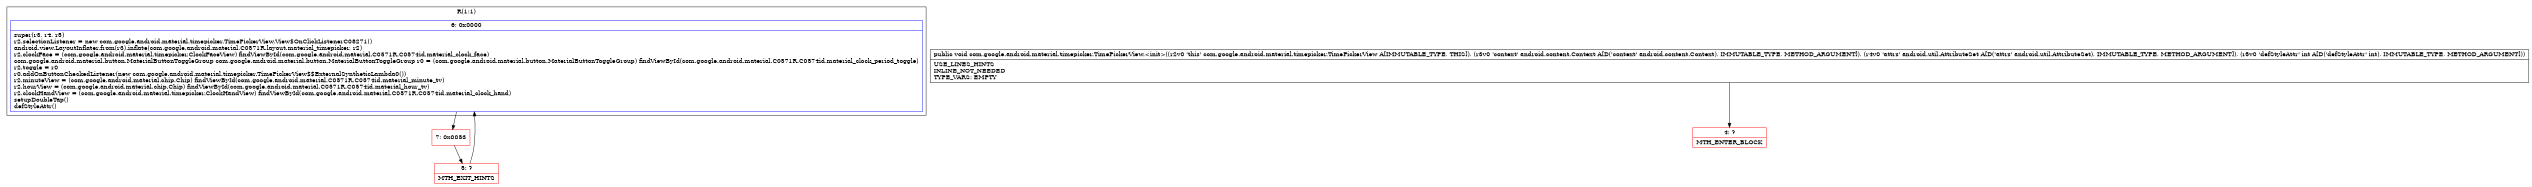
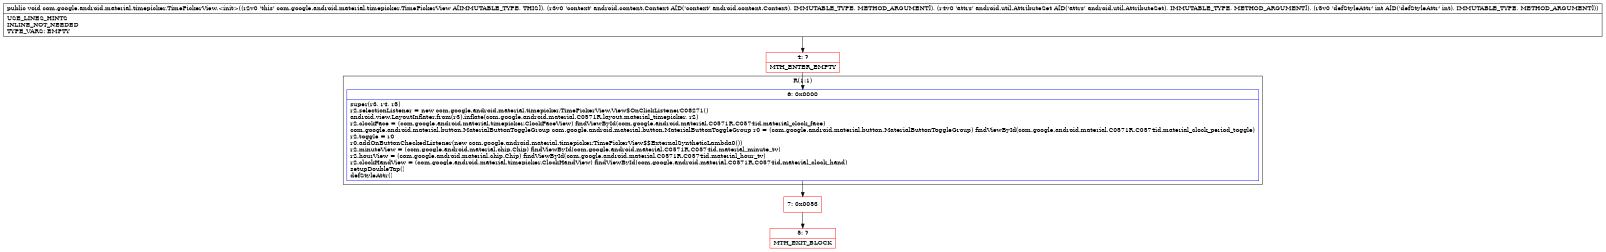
(475, 140) -> (803, 79)
(1730, 142) -> (803, 67)
(466, 178) -> (803, 243)
